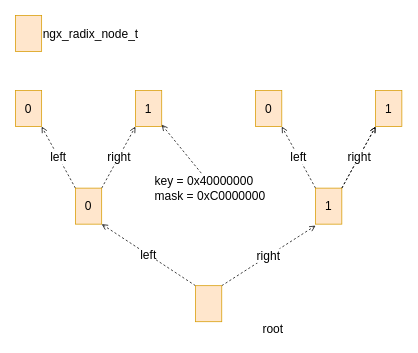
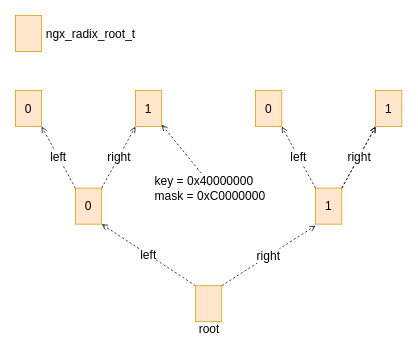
(91, 33) -> (91, 33)
(272, 329) -> (209, 329)
